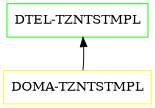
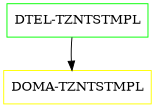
(84, 59) -> (71, 49)
